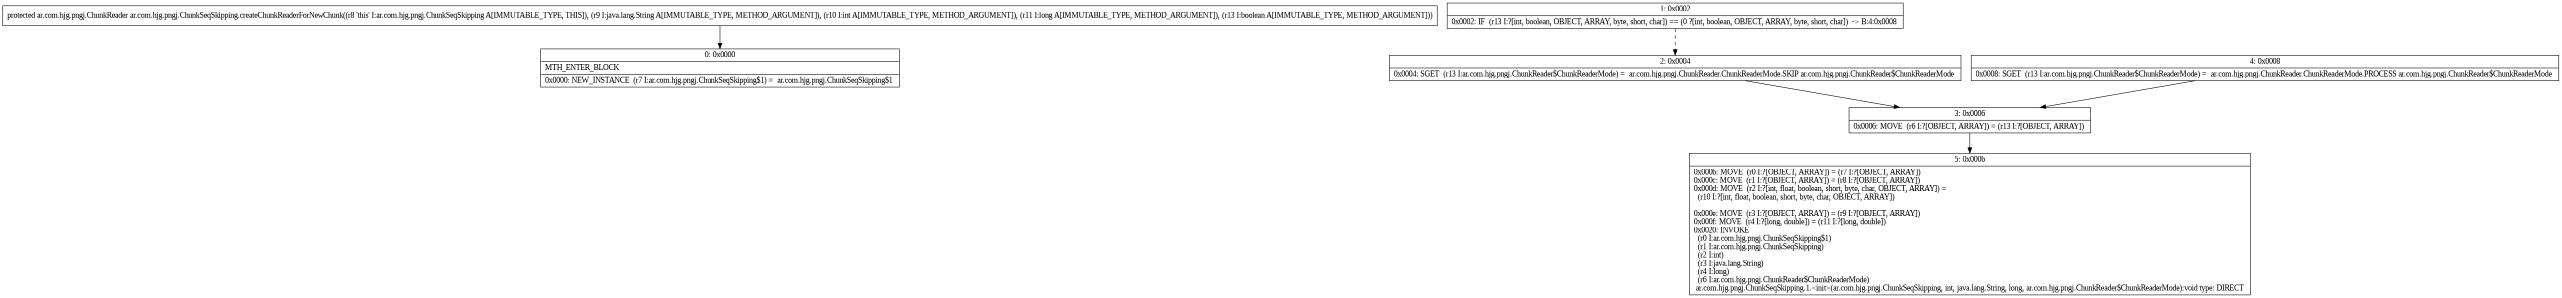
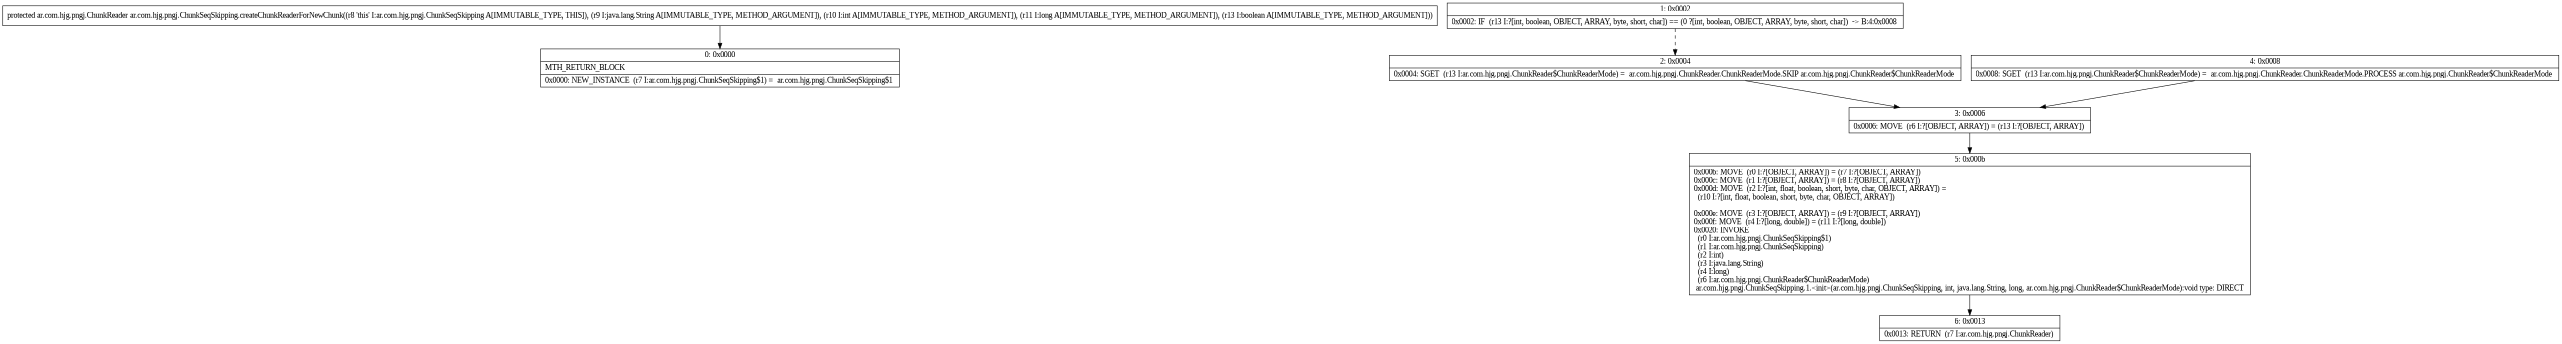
(582, 68) -> (585, 68)
none -> (1970, 328)
